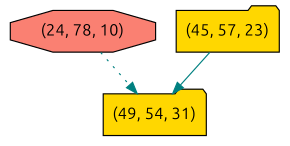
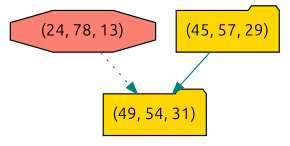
(83, 31) -> (83, 31)
(228, 31) -> (228, 31)
